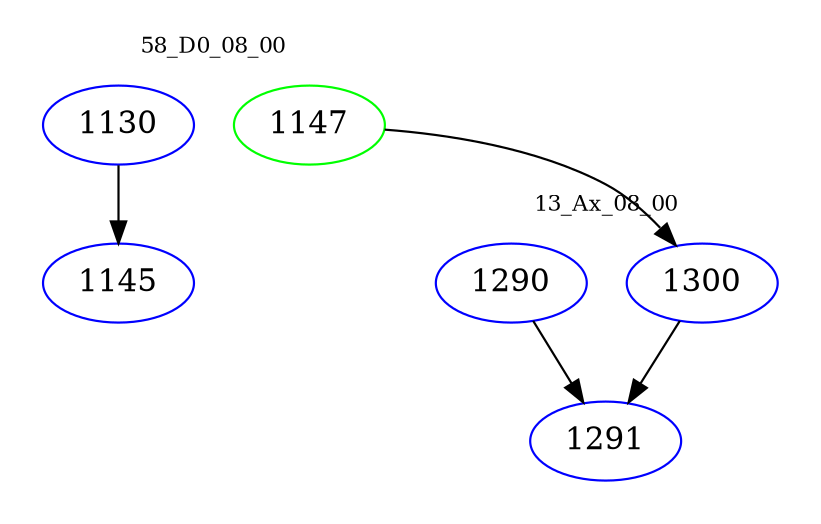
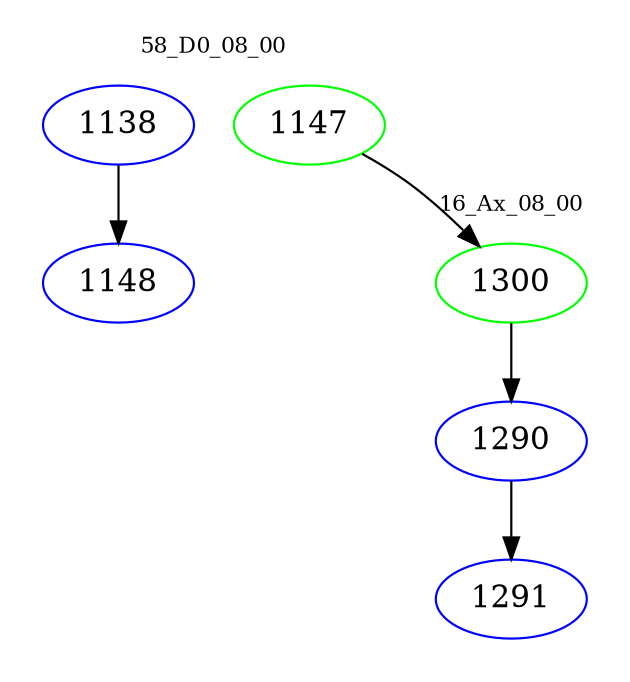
(119, 125) -> (119, 125)
(607, 205) -> (511, 205)
(119, 283) -> (119, 283)
(702, 283) -> (511, 283)
(660, 352) -> (511, 351)
